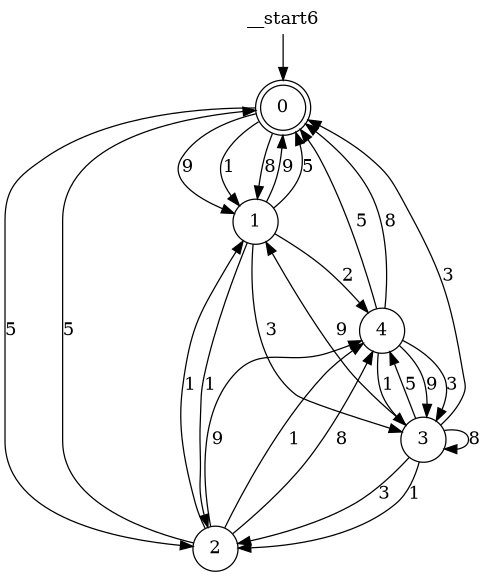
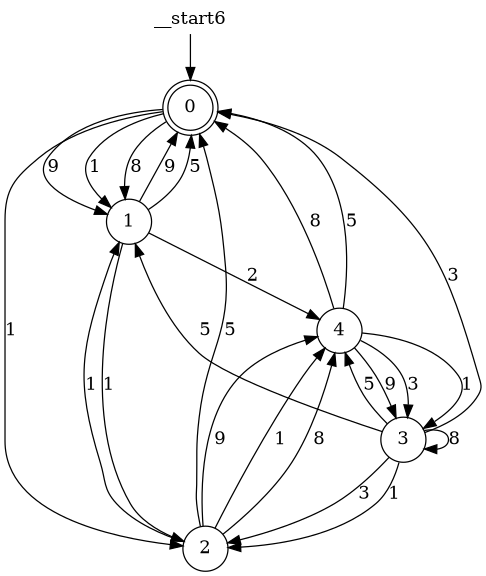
(11, 331) -> (11, 331)
(342, 331) -> (205, 331)
(275, 371) -> none
